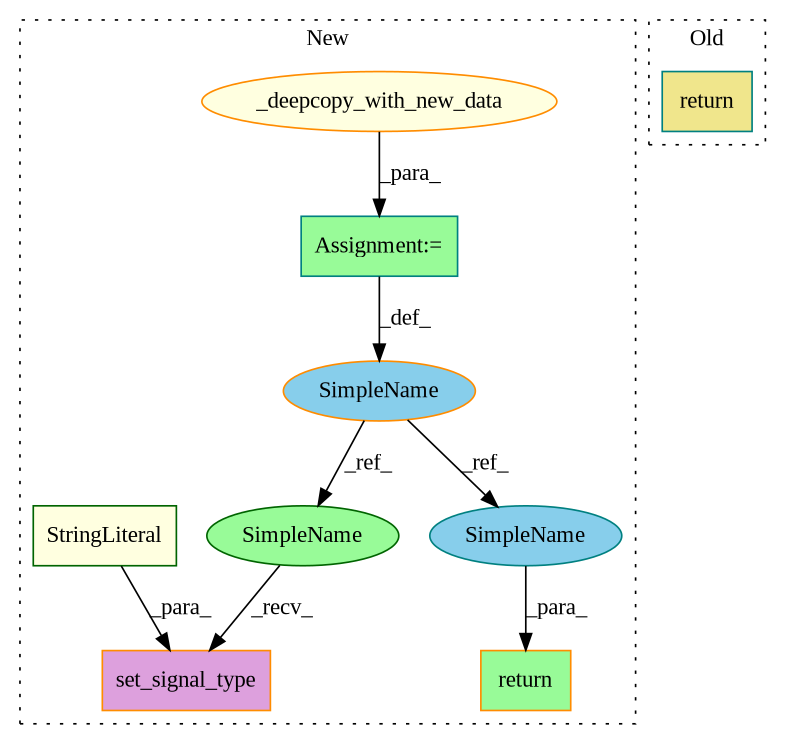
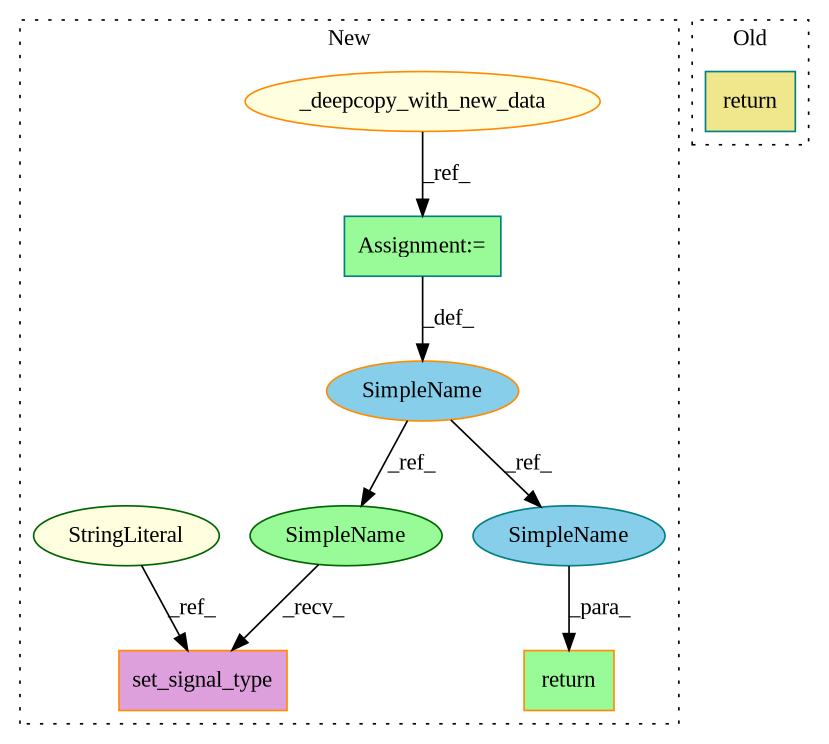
(410, 174) -> (447, 174)
(105, 536) -> (126, 536)
(181, 608) -> (192, 608)
